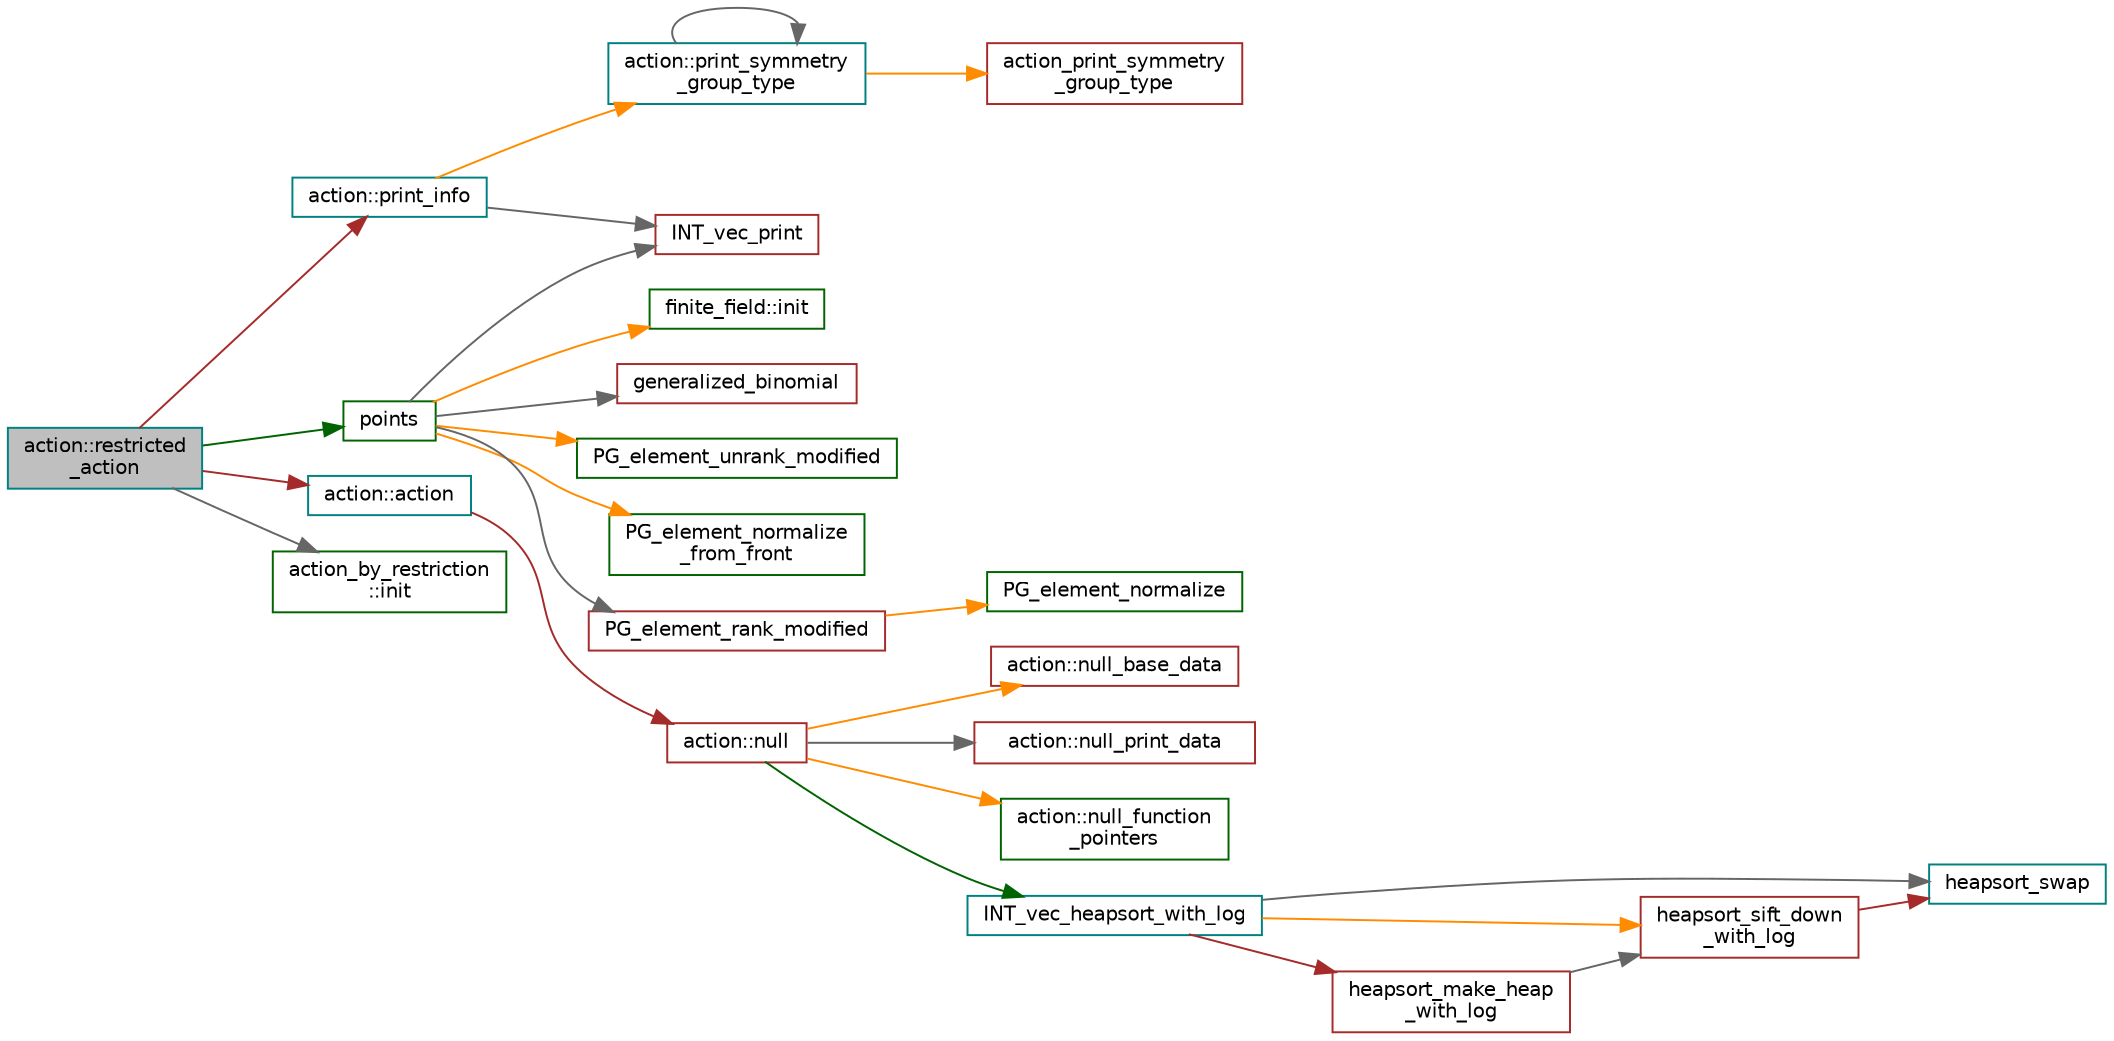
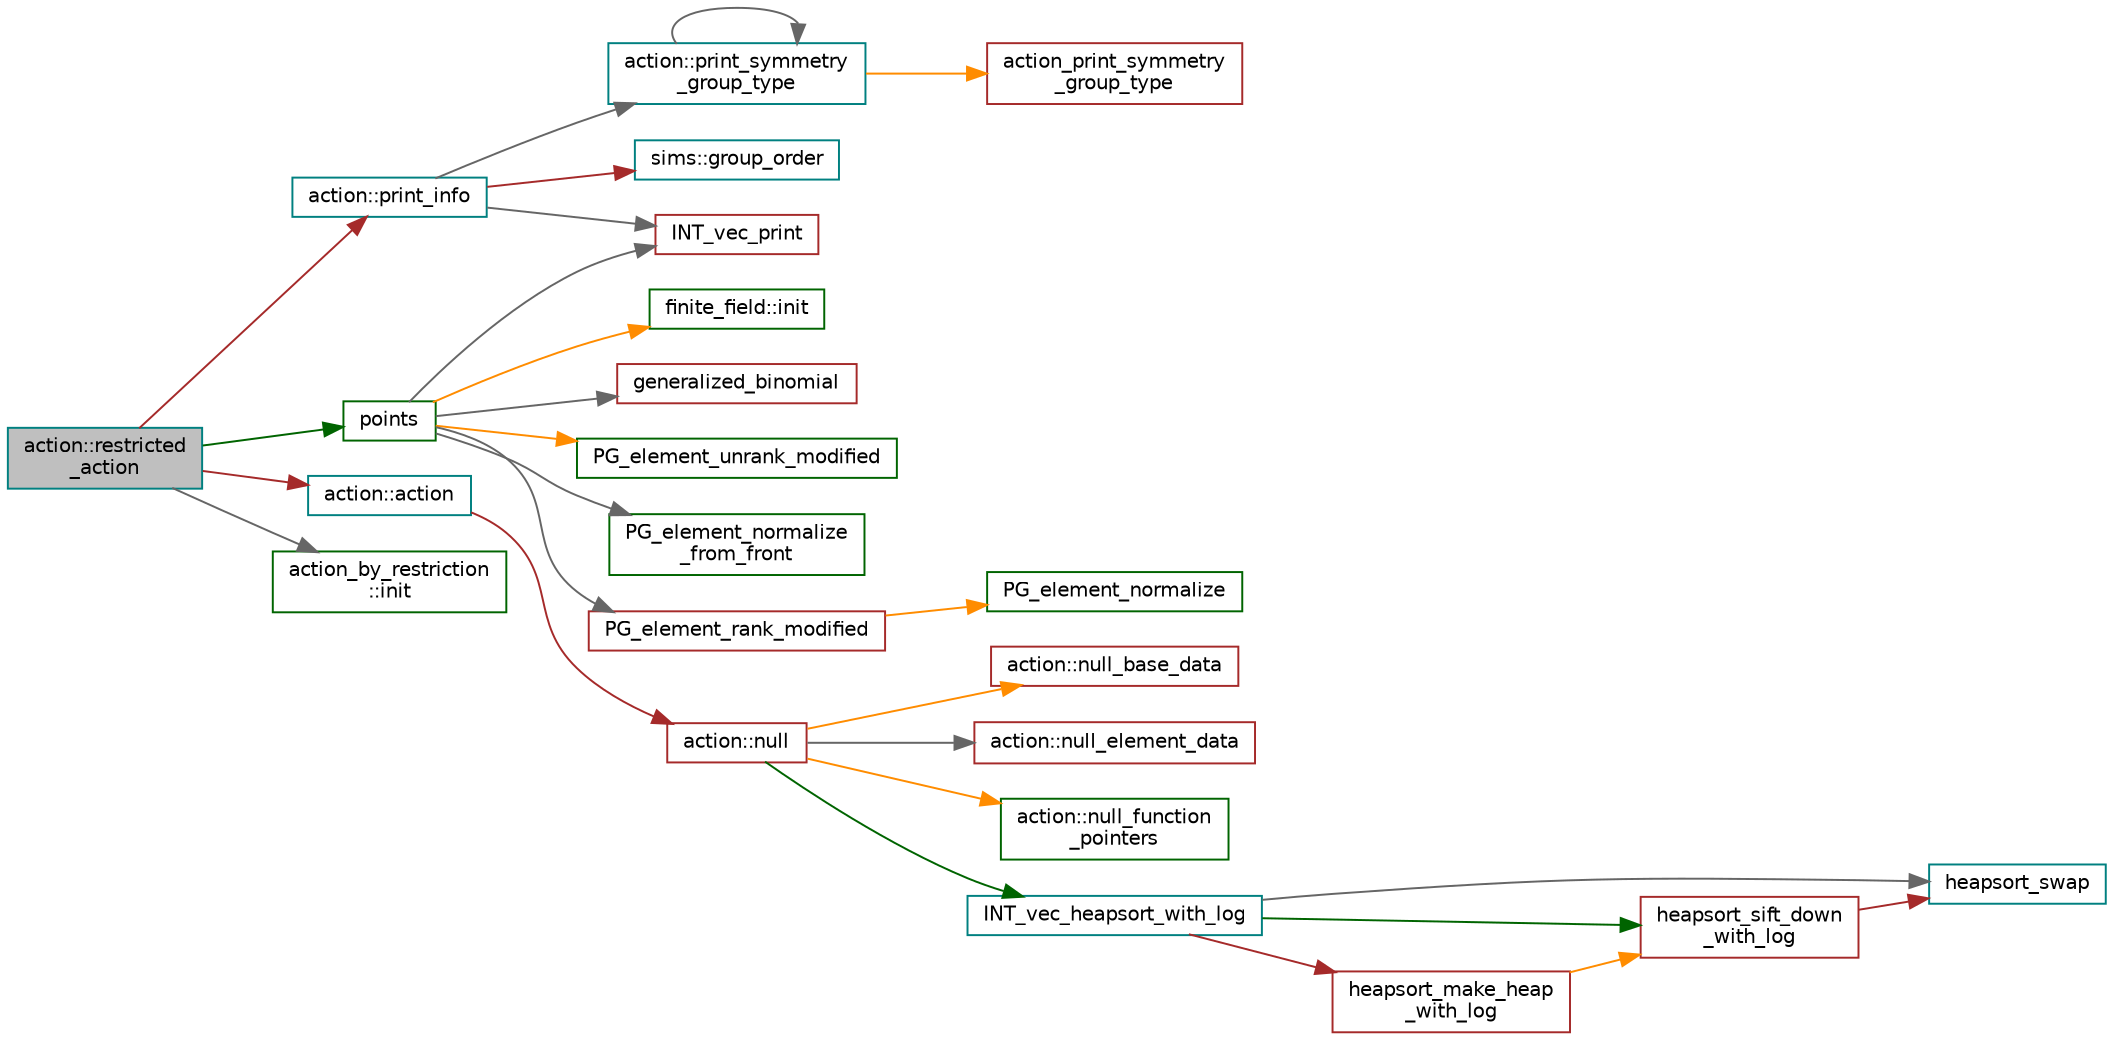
(525, 142) -> (525, 142)
none -> (737, 160)
(538, 475) -> (538, 475)
(1115, 743) -> (1115, 743)
(1441, 922) -> (1441, 922)
(1595, 966) -> (1595, 966)
